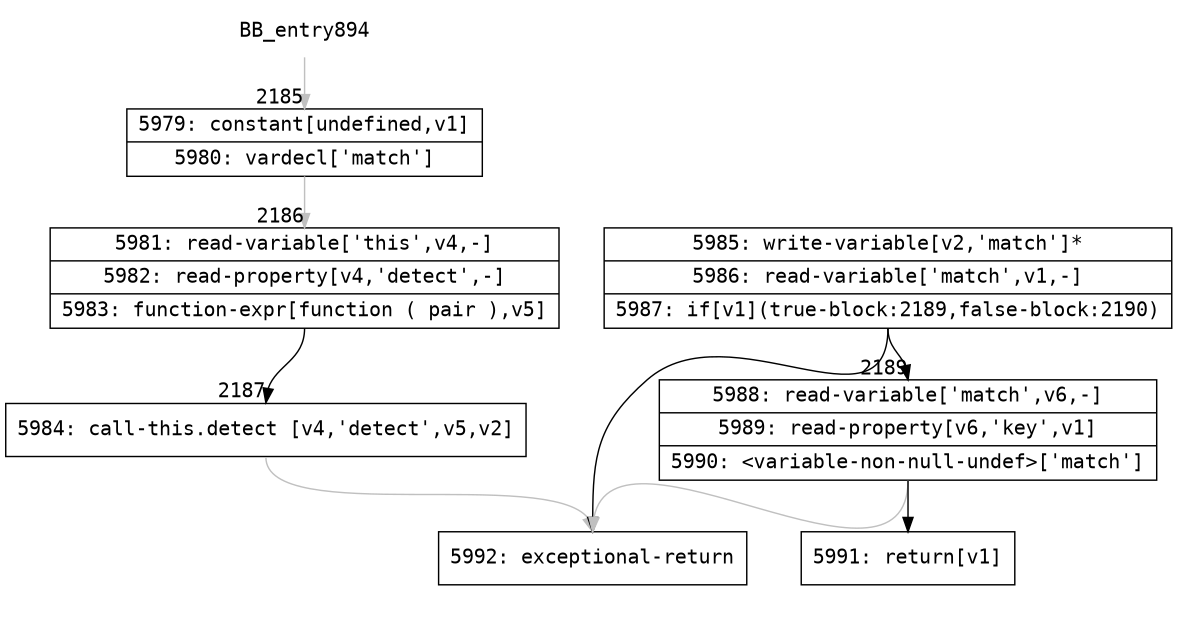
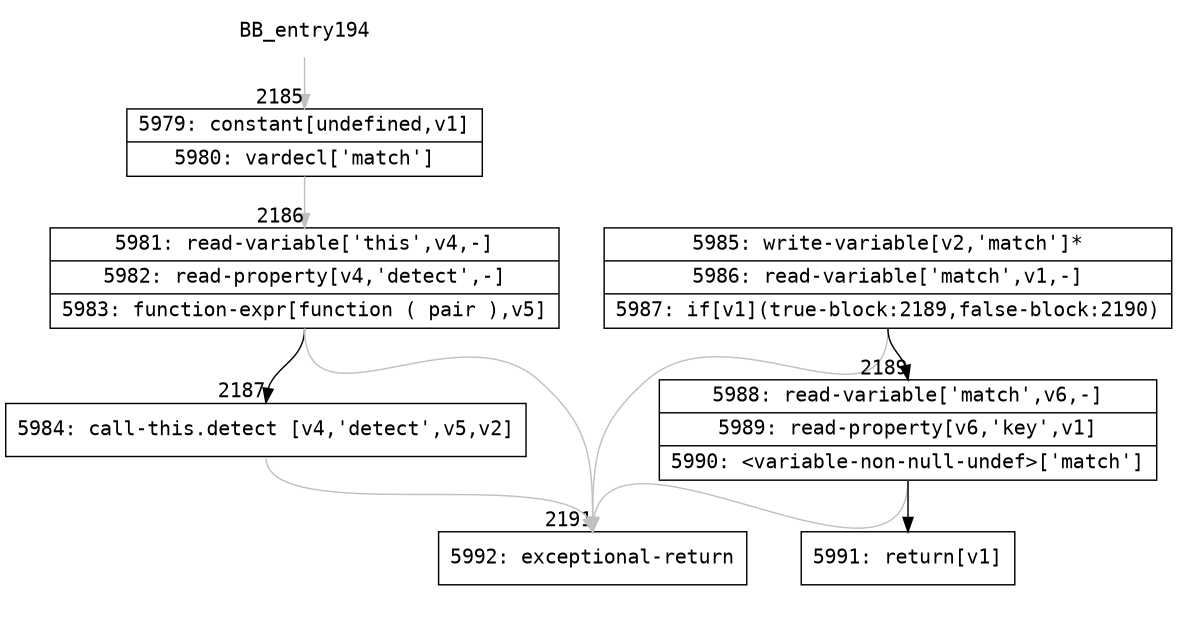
(305, 32) -> (305, 32)
none -> (486, 359)
(703, 359) -> (703, 359)
